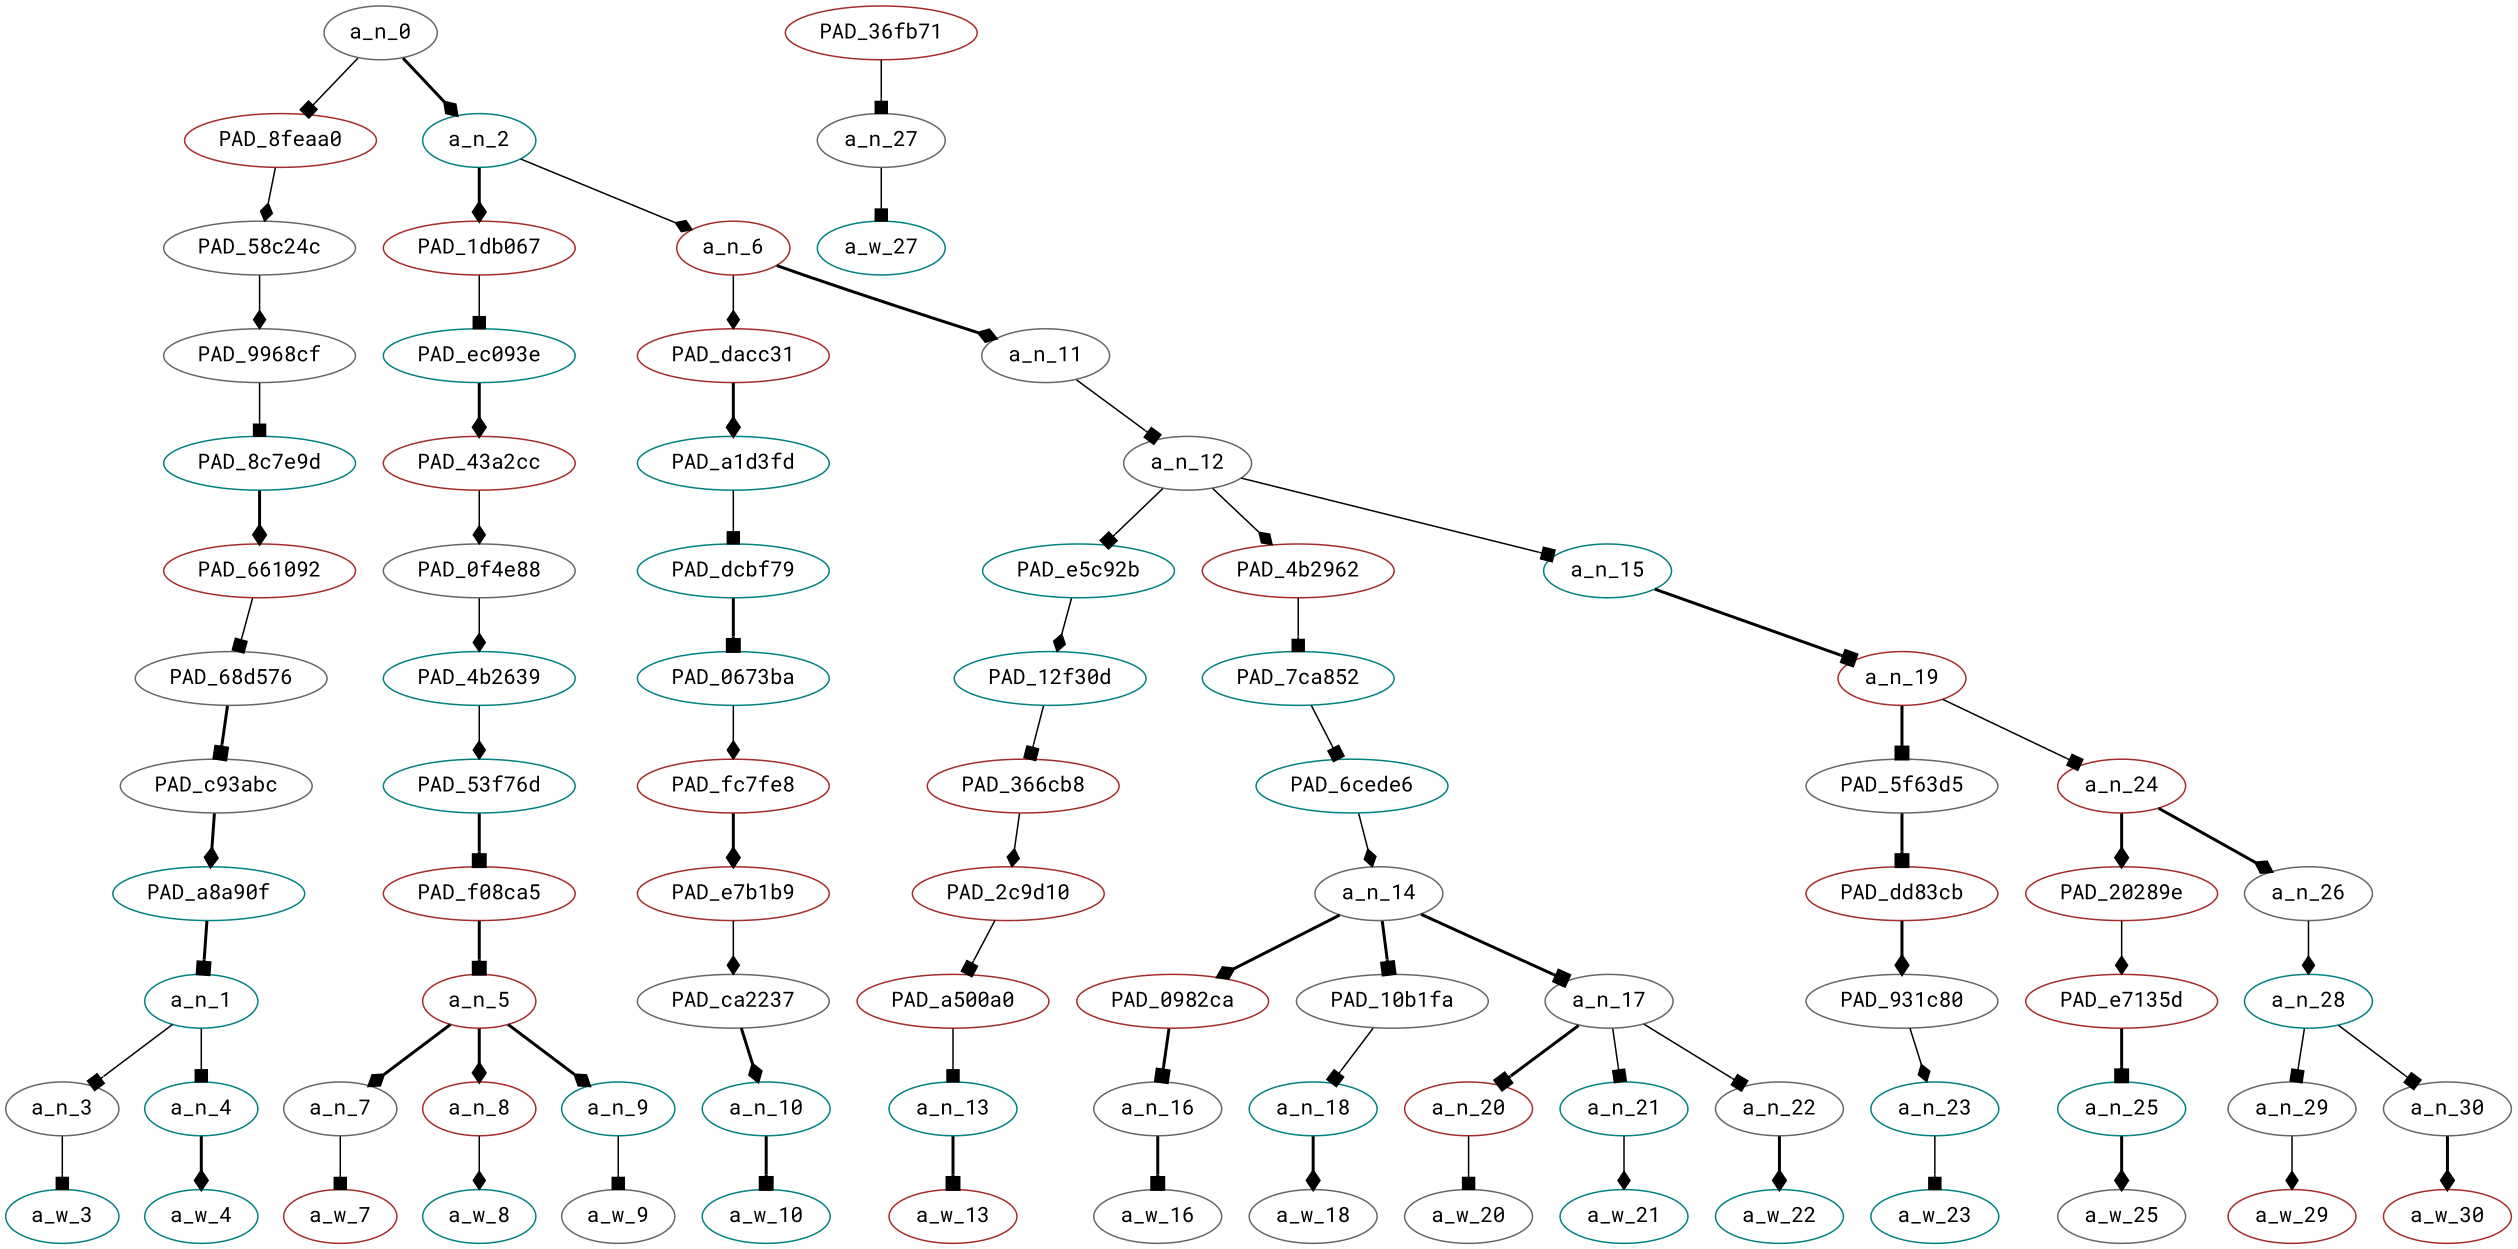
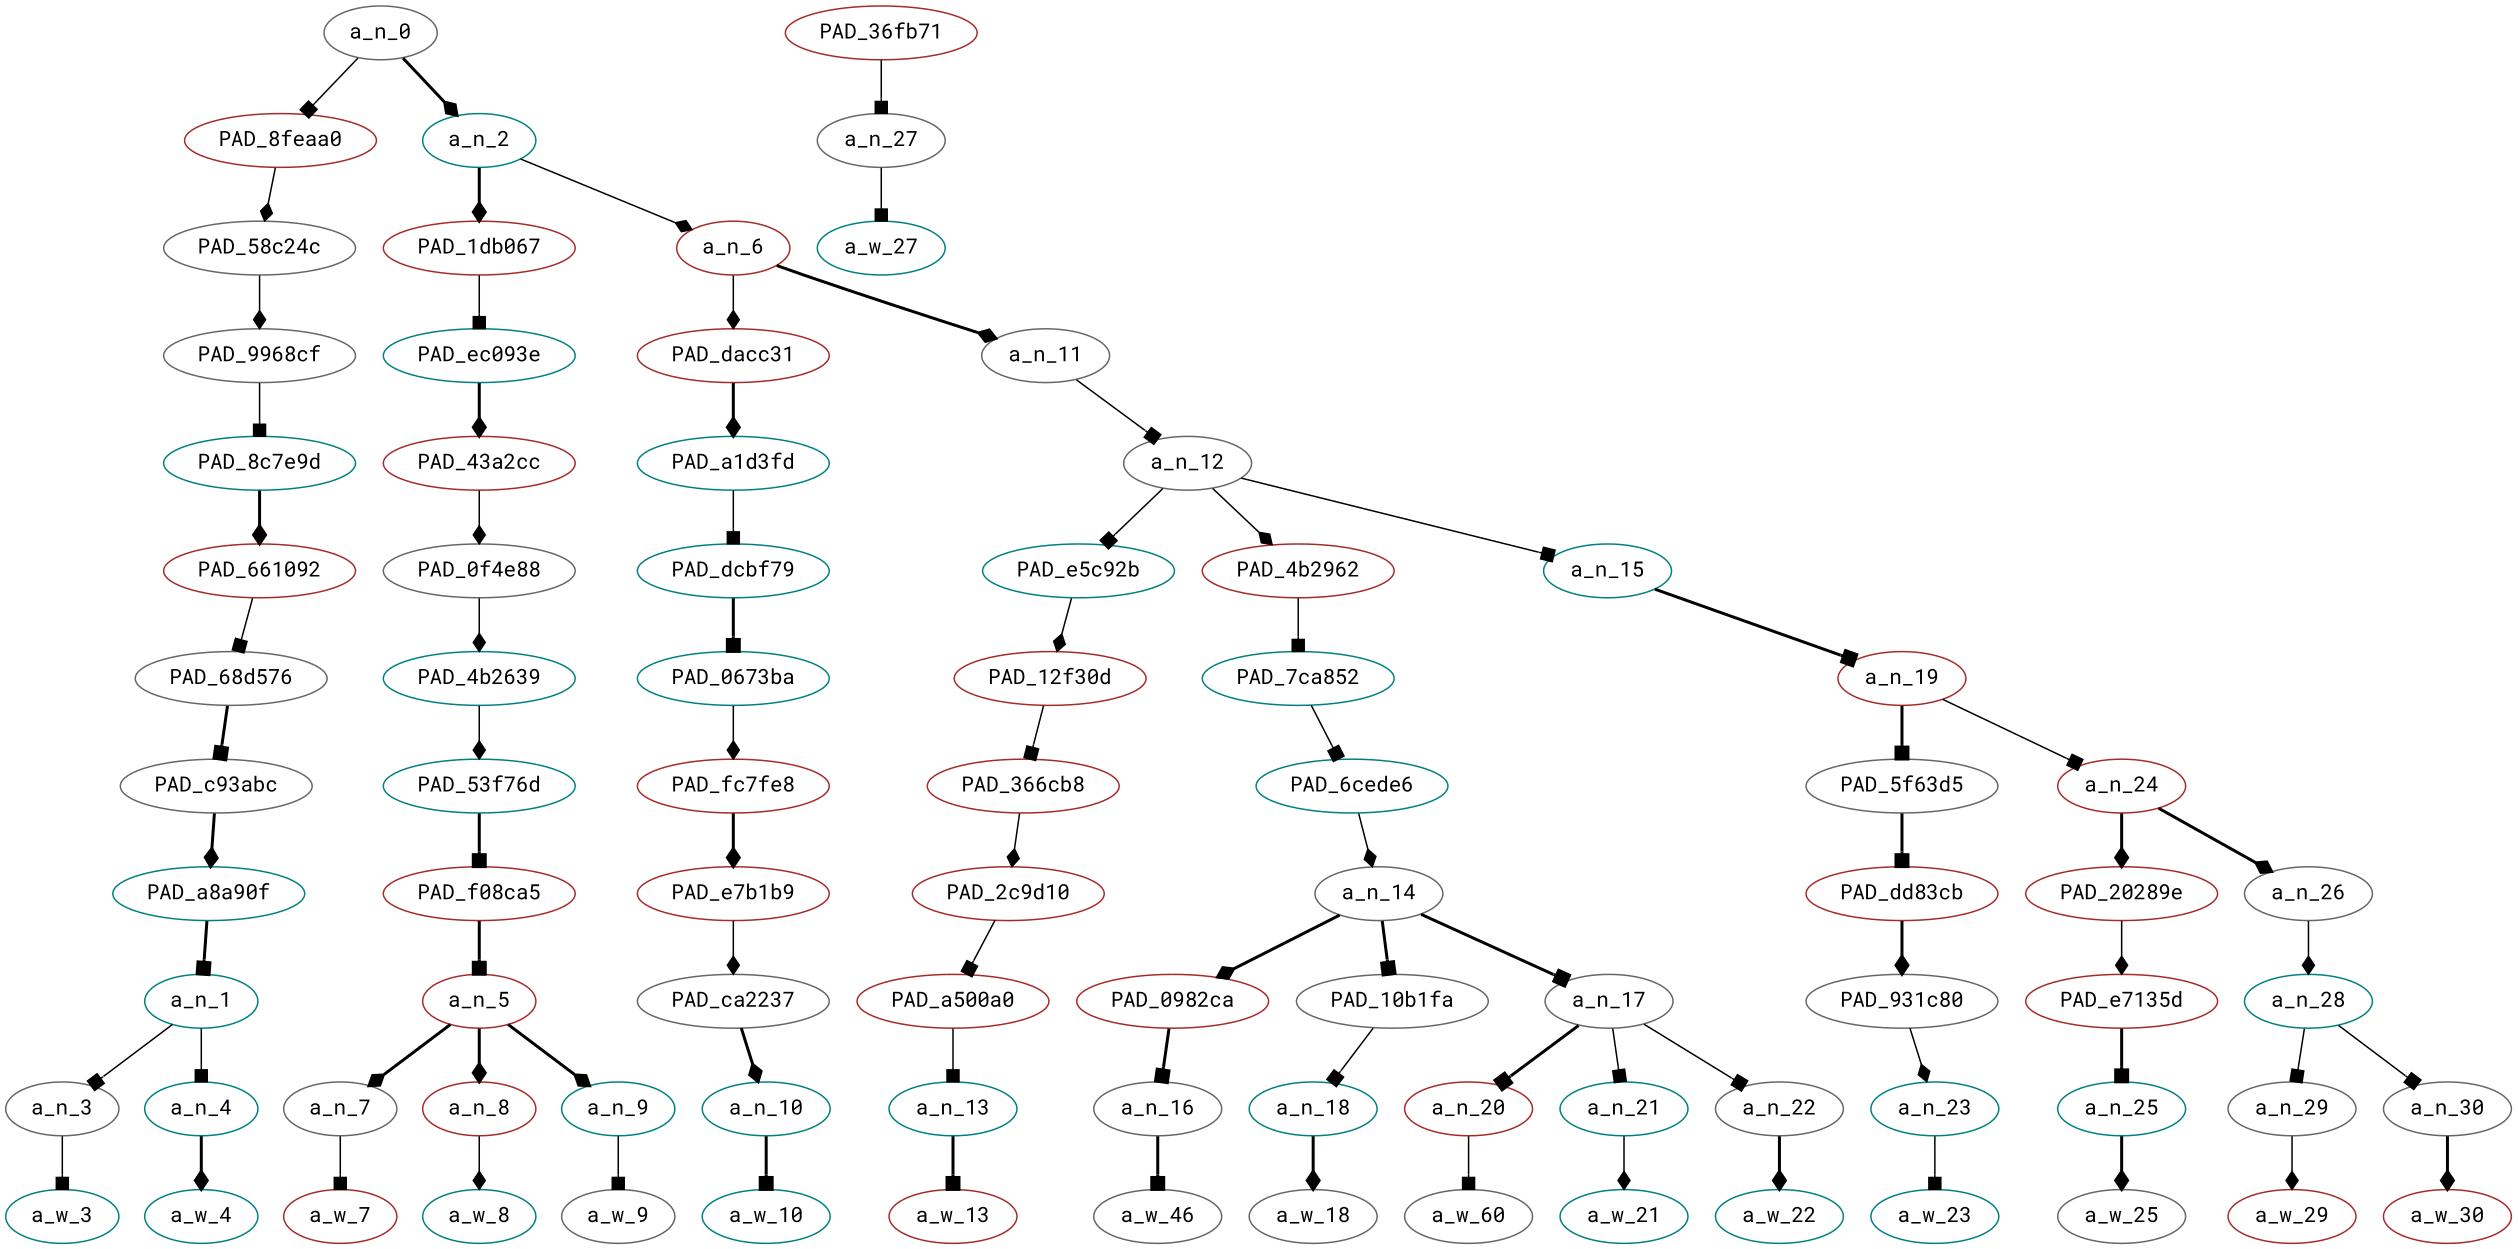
(1050, 678) -> (1050, 678)
(1158, 1216) -> (1158, 1216)
(1469, 1216) -> (1469, 1216)
